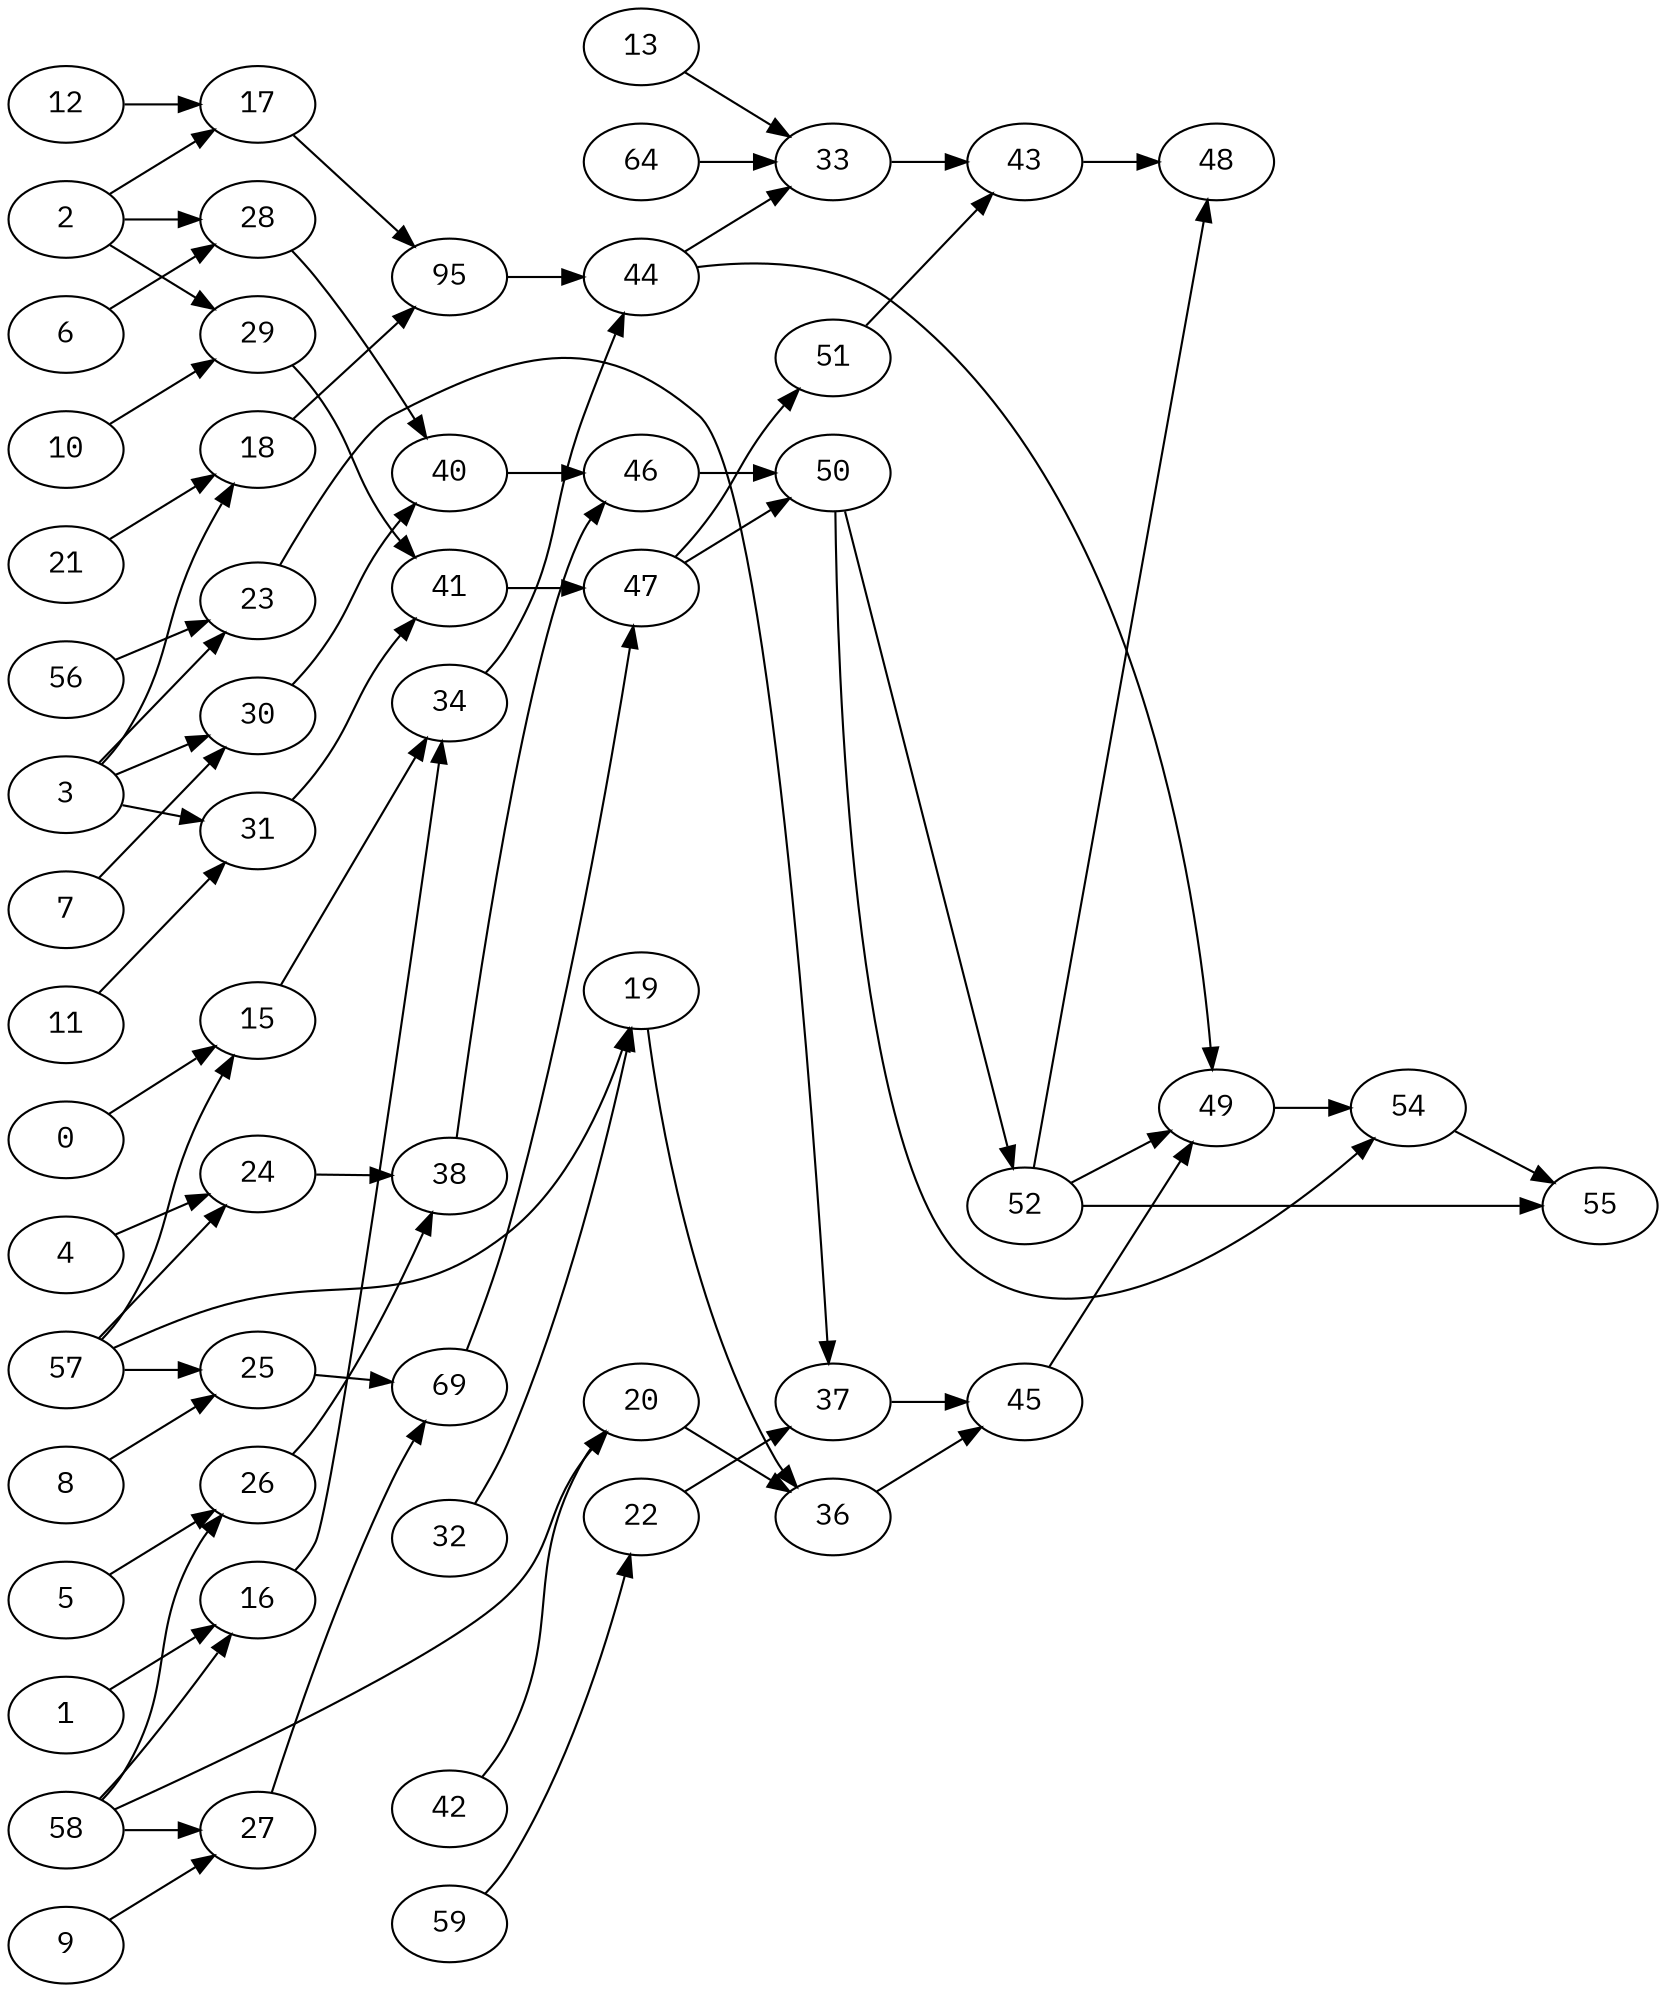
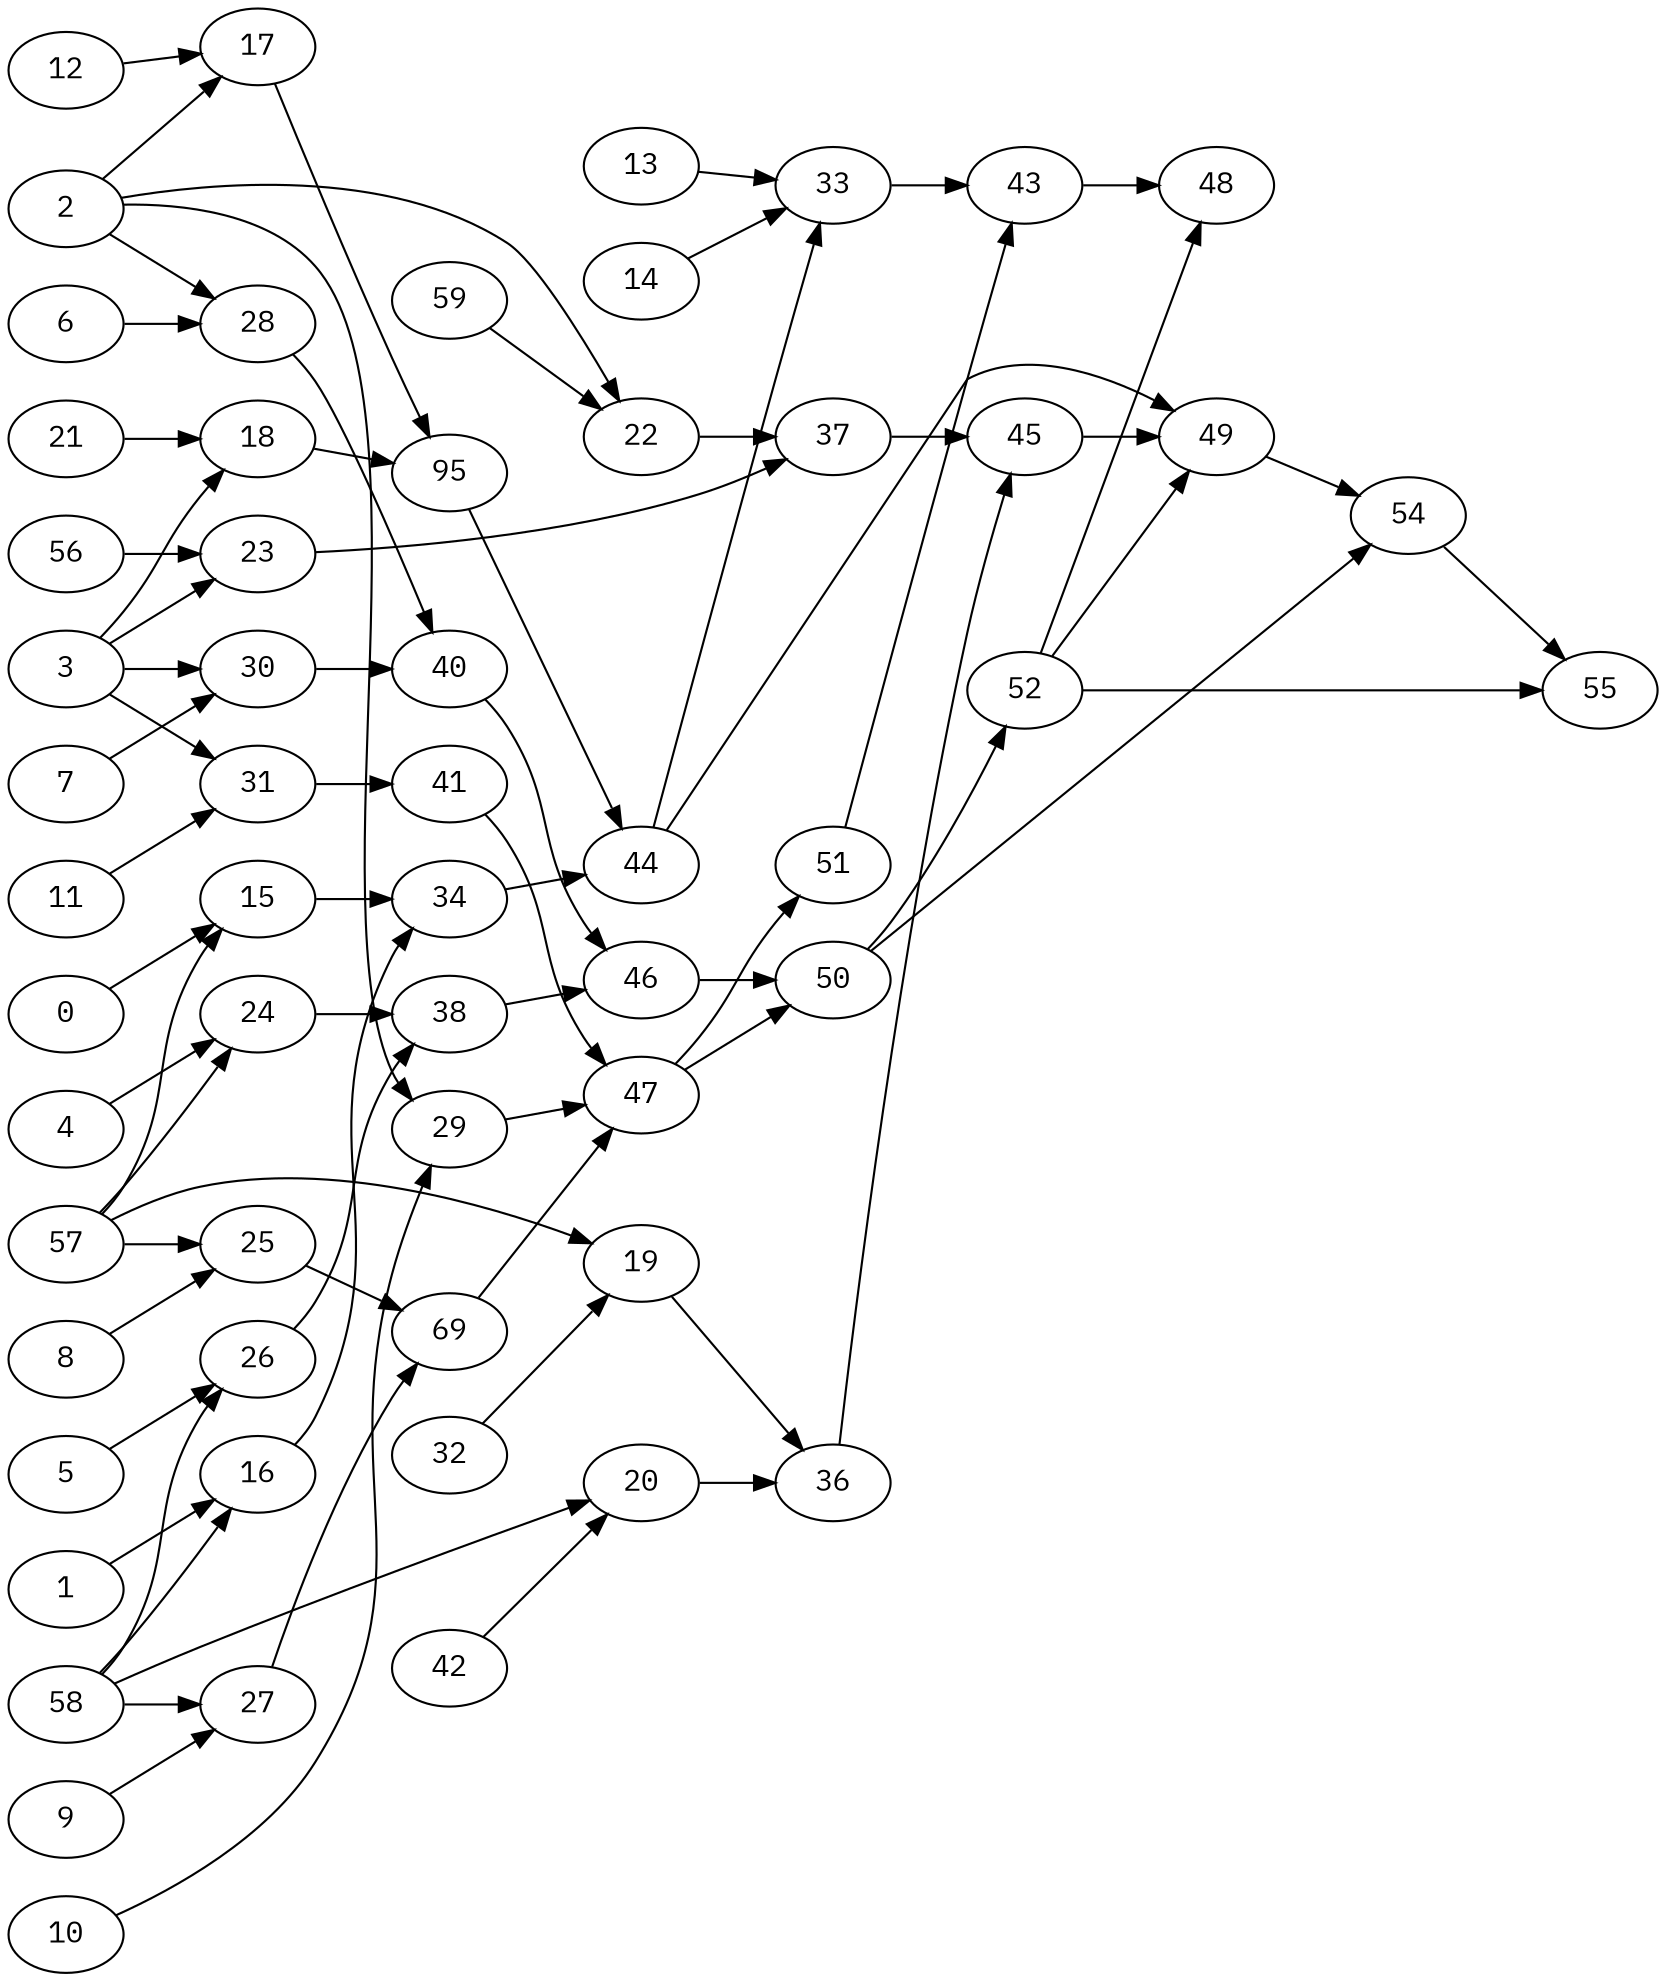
(641, 162) -> (641, 281)
none -> (404, 200)
(345, 442) -> (535, 1114)
